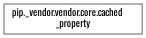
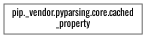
(73, 19) -> (73, 19)
